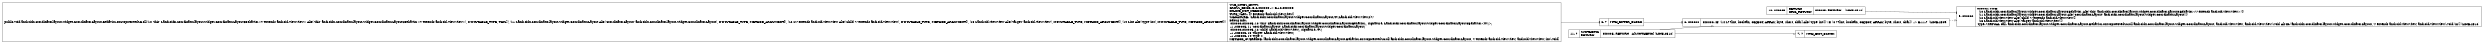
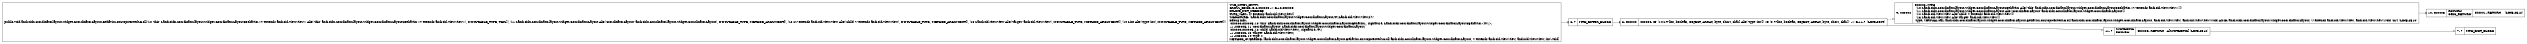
(1839, 11) -> (2499, 13)
(1910, 12) -> (2422, 13)
(1686, 28) -> (1994, 28)
